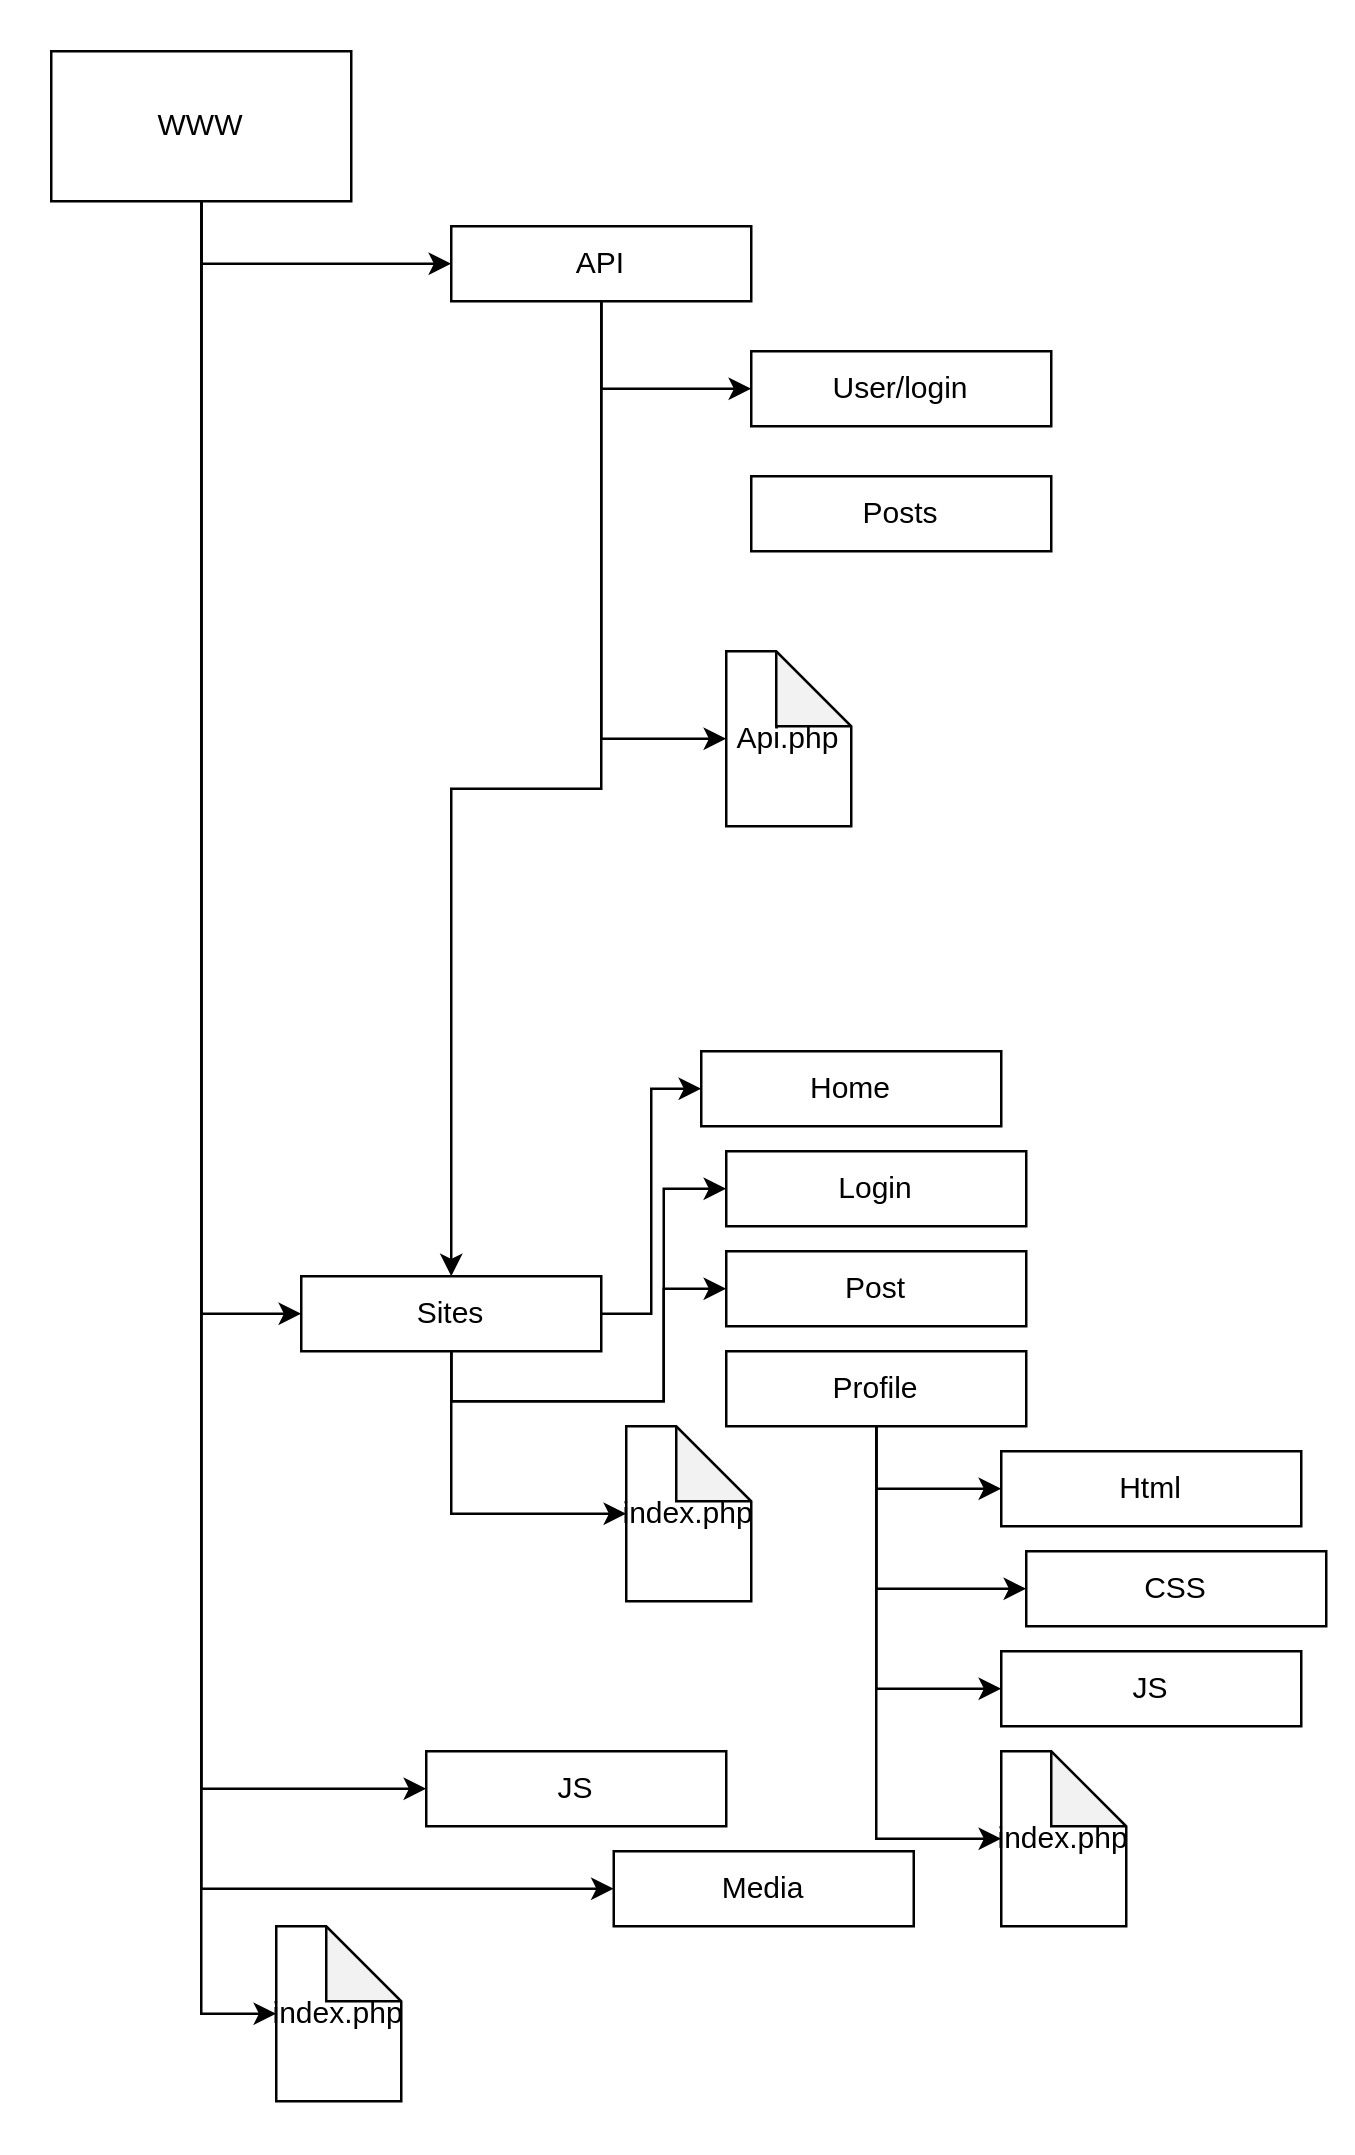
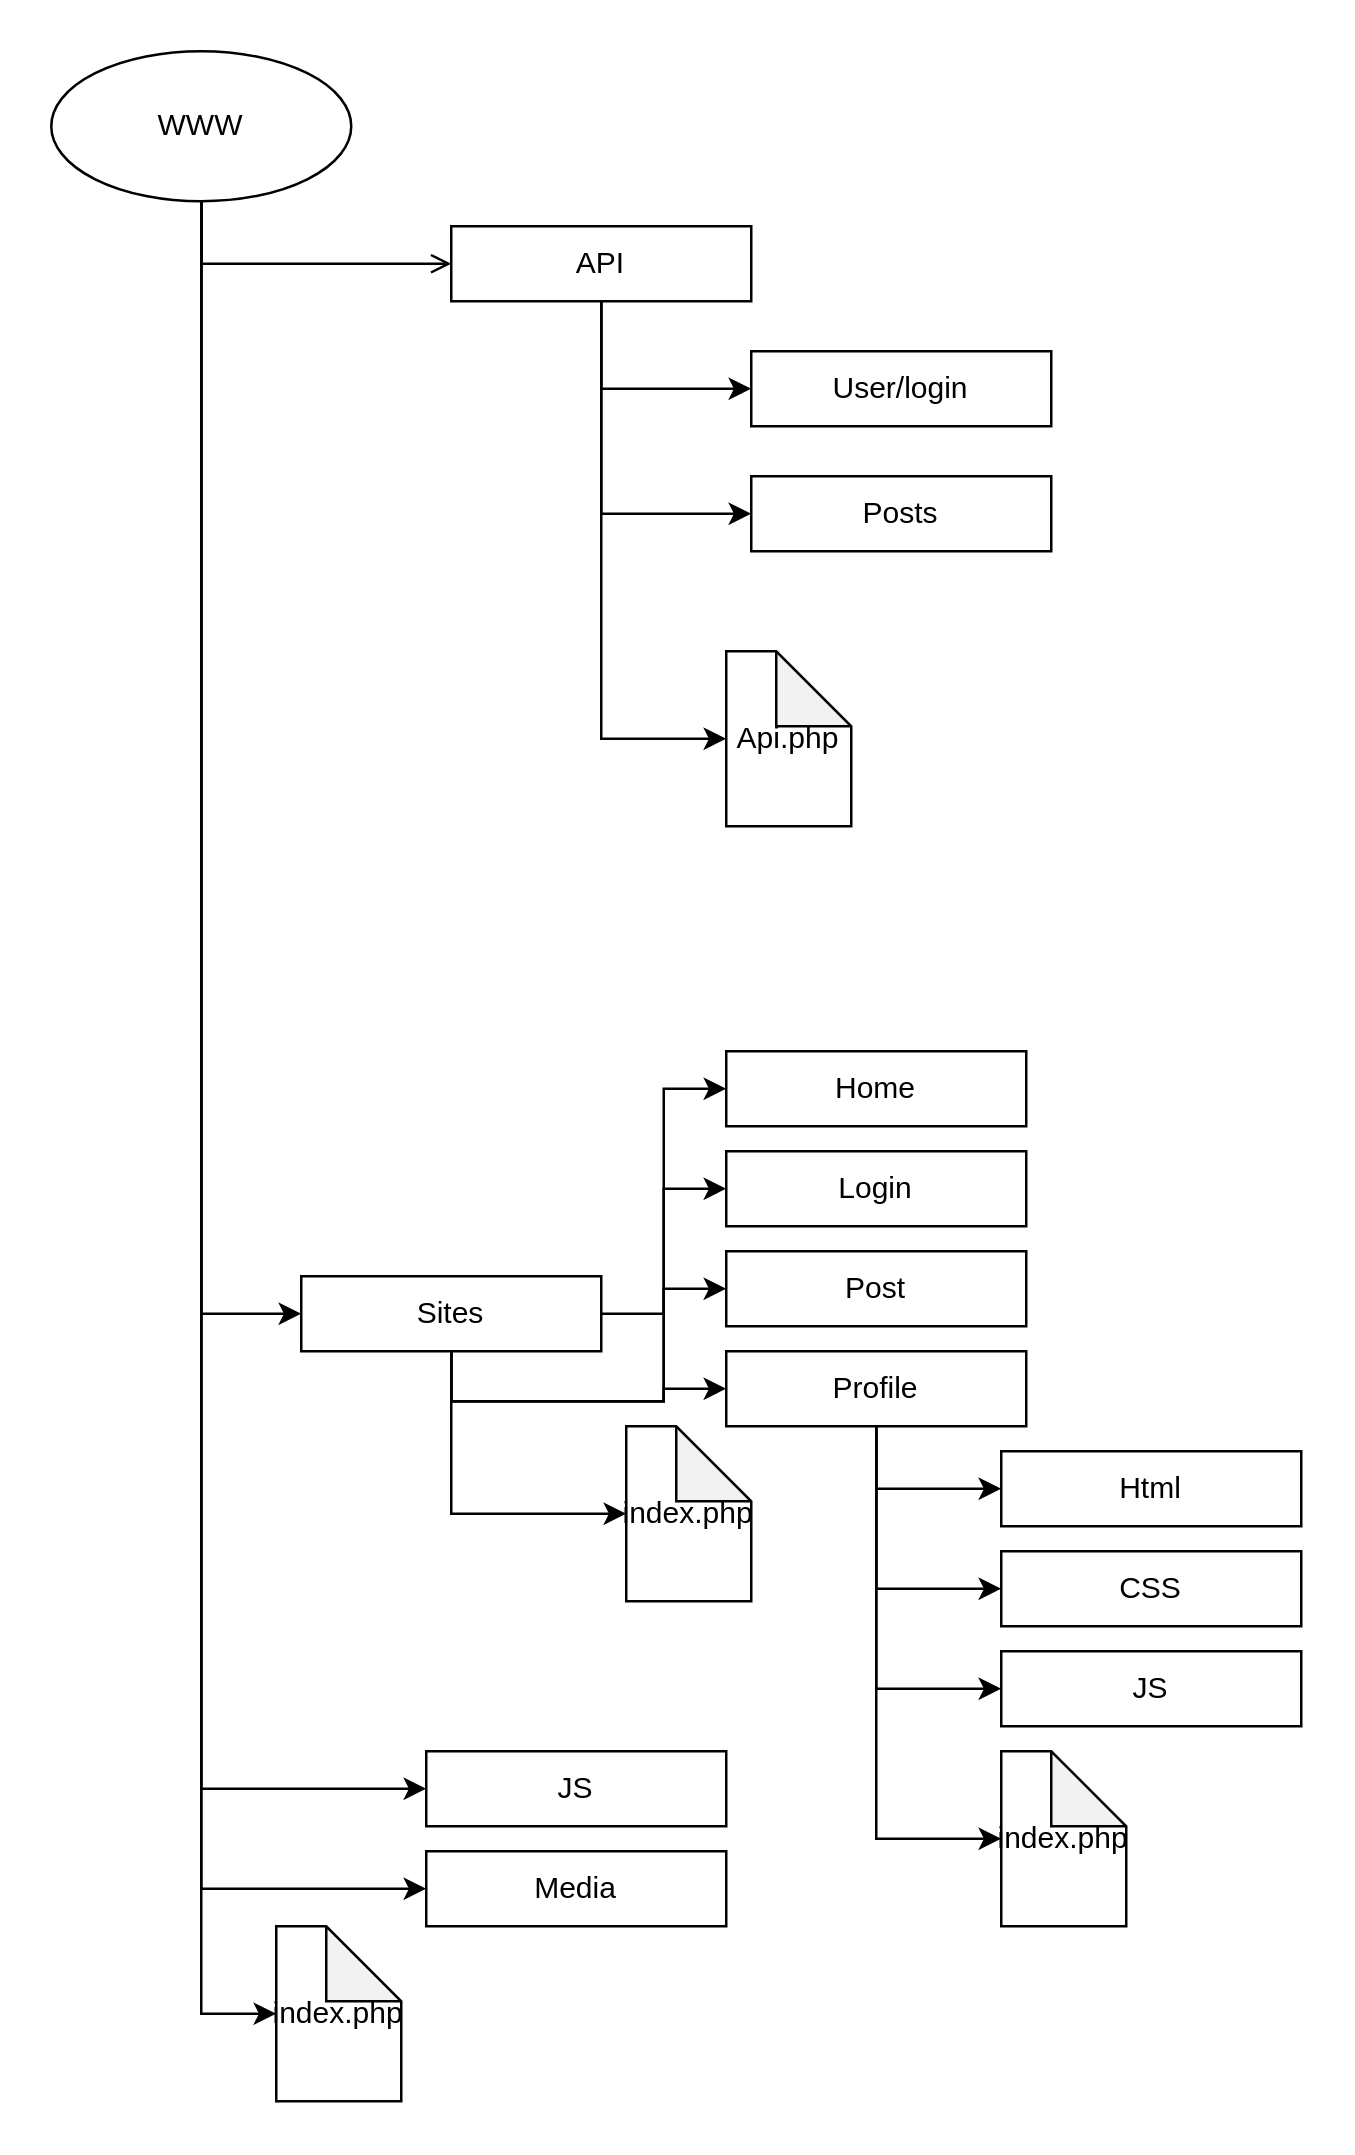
(201, 126) -> (201, 126)
(433, 264) -> (437, 264)
(451, 926) -> (670, 514)
(851, 1089) -> (876, 1089)
none -> (688, 1389)
(1176, 1589) -> (1151, 1589)
(764, 1889) -> (576, 1889)
